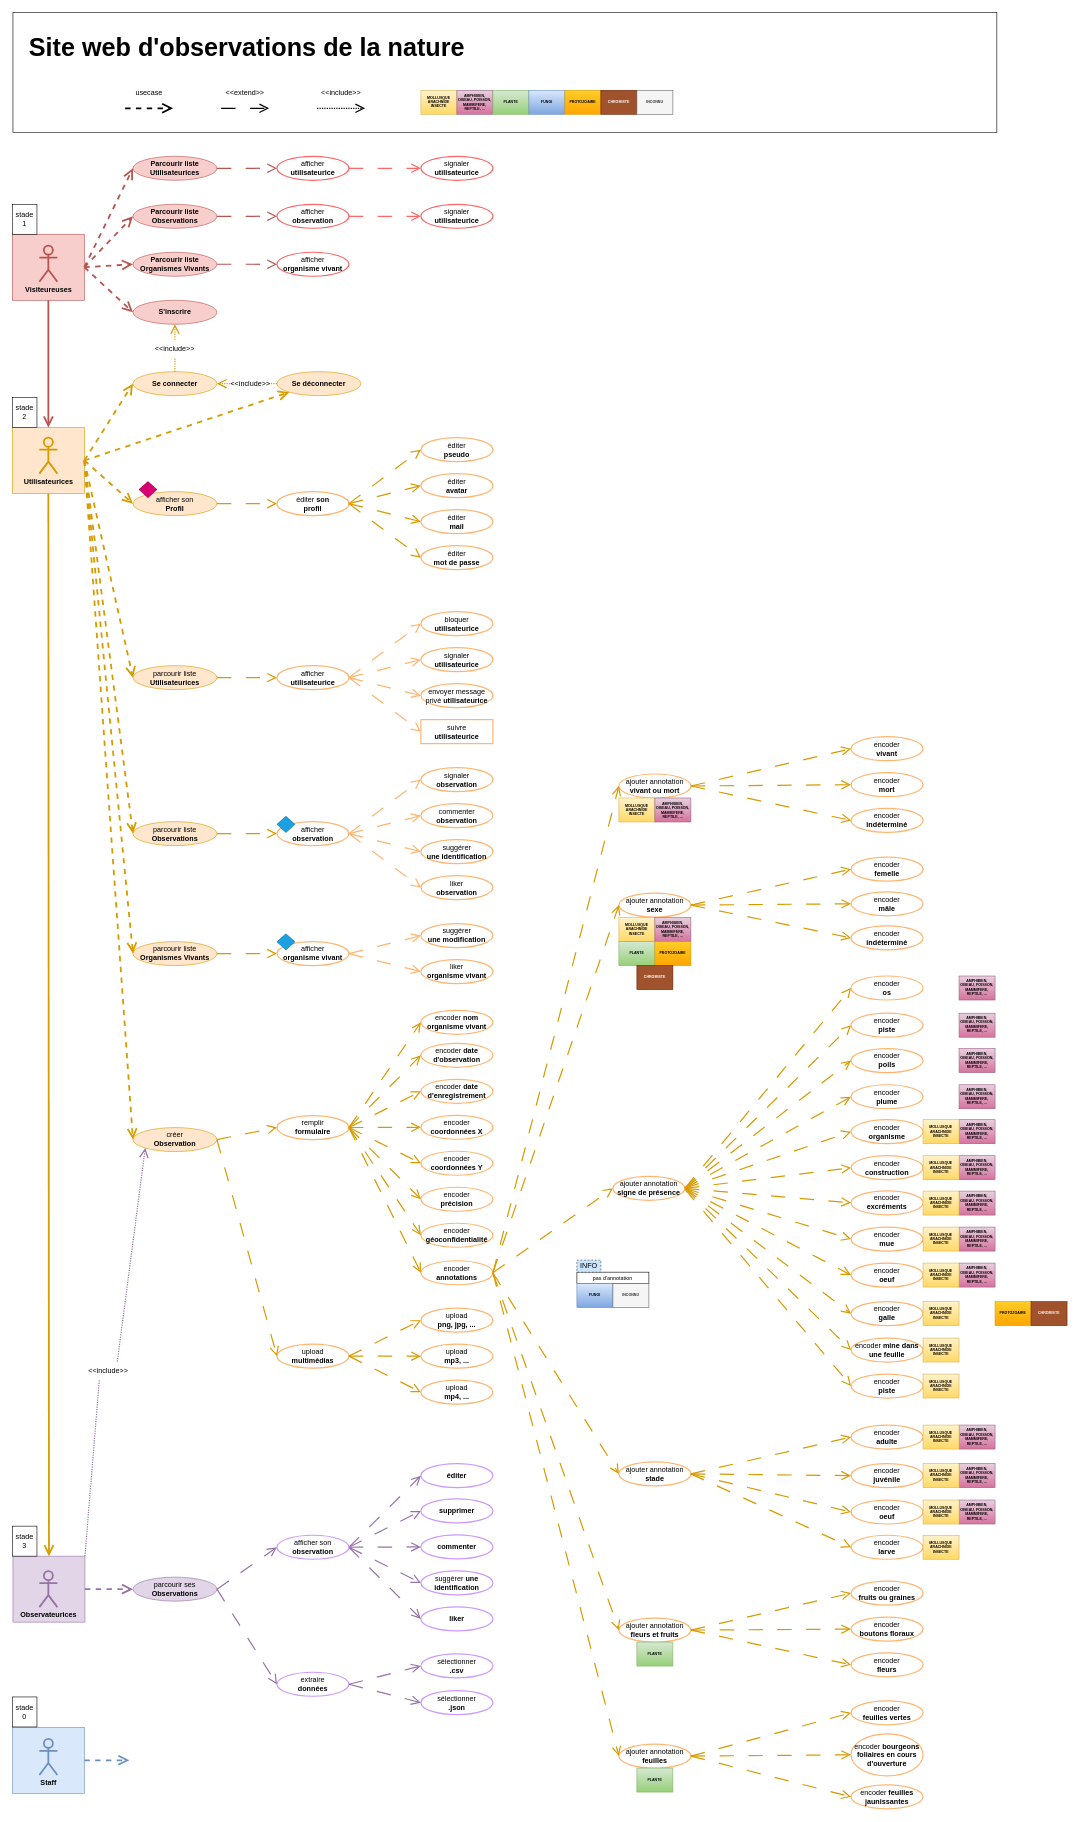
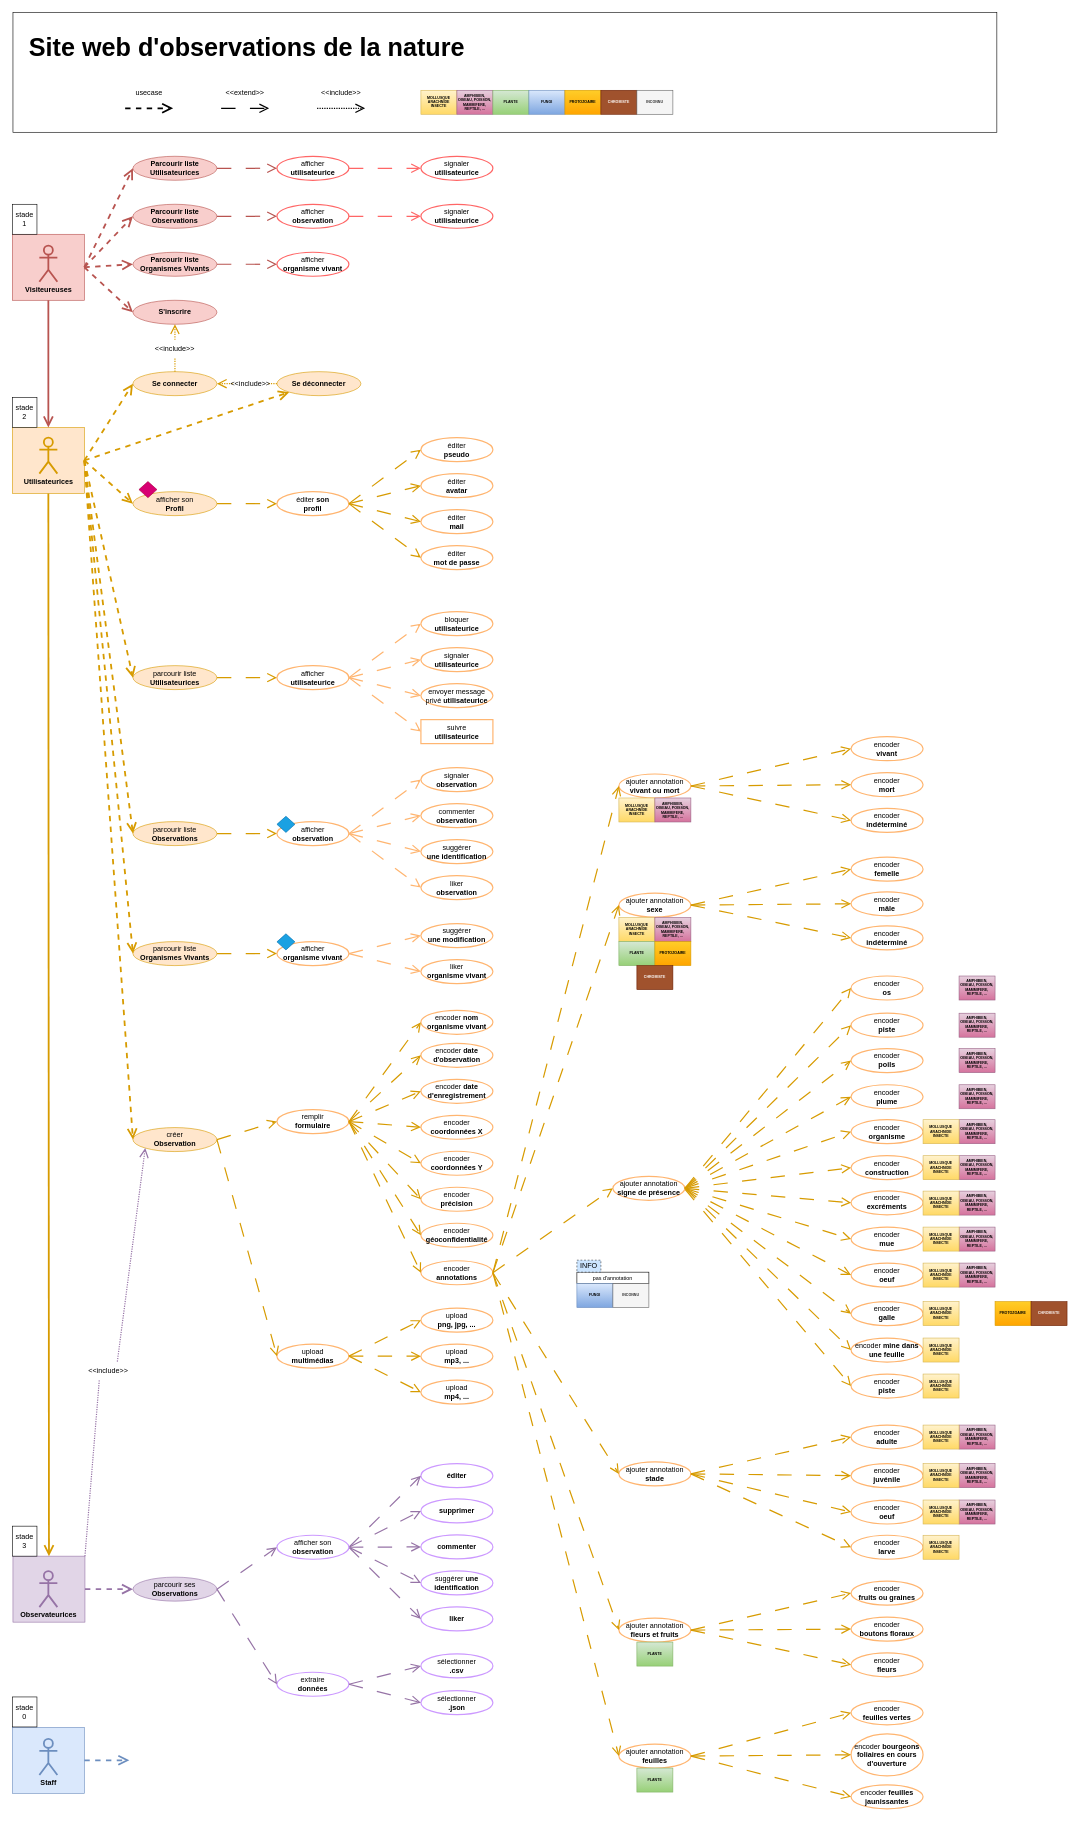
(313, 1128) -> (313, 1122)
